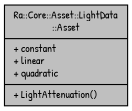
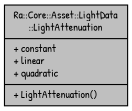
(66, 27) -> (66, 27)
